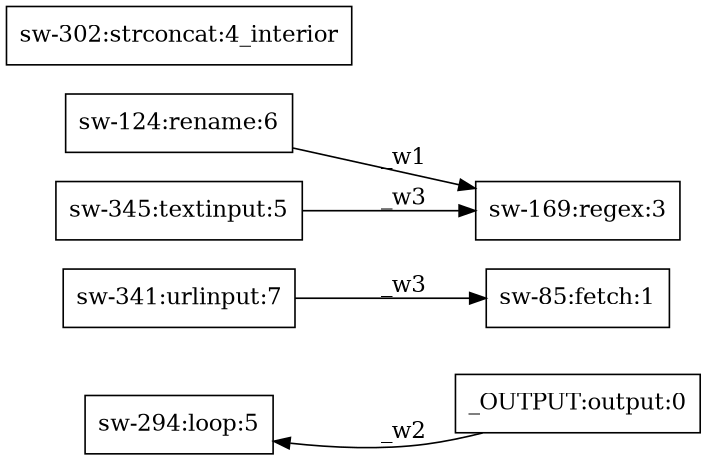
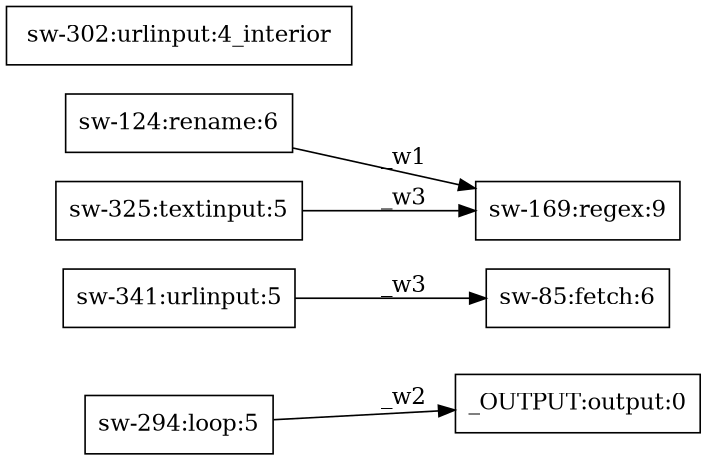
(179, 36) -> (179, 36)
(179, 211) -> (179, 211)
(578, 211) -> (578, 211)
(179, 298) -> (179, 298)
(578, 298) -> (578, 298)
(387, 447) -> (356, 415)
